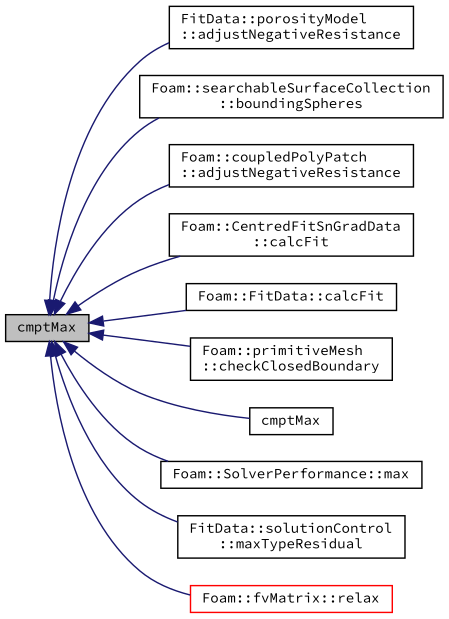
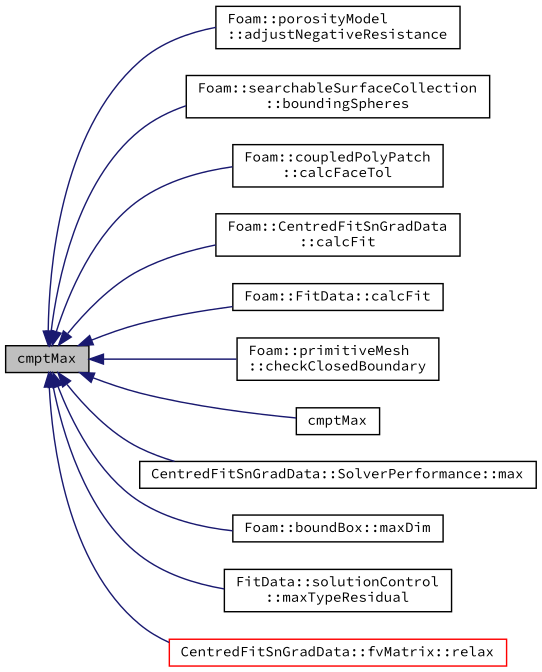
(291, 28) -> (338, 28)
(291, 166) -> (338, 166)
(291, 475) -> (338, 475)
none -> (338, 528)
(291, 599) -> (338, 653)
